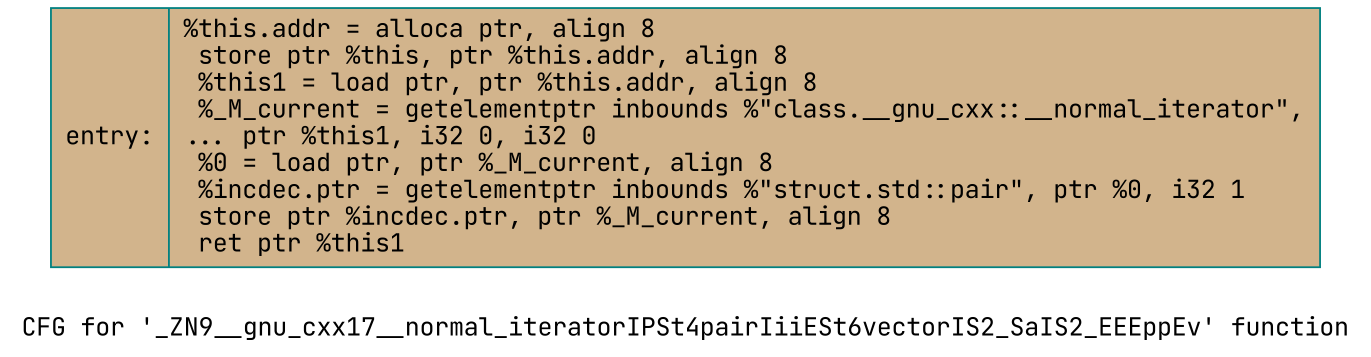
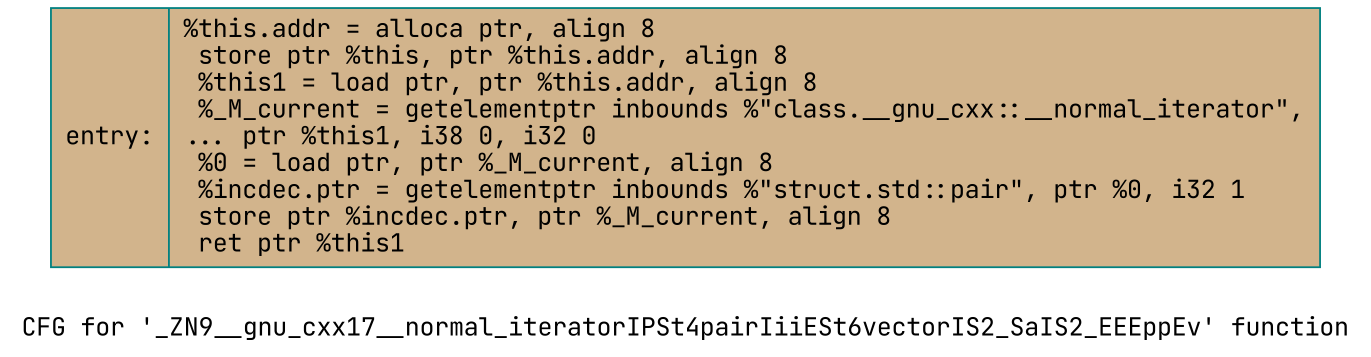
(391, 137) -> (391, 137)
